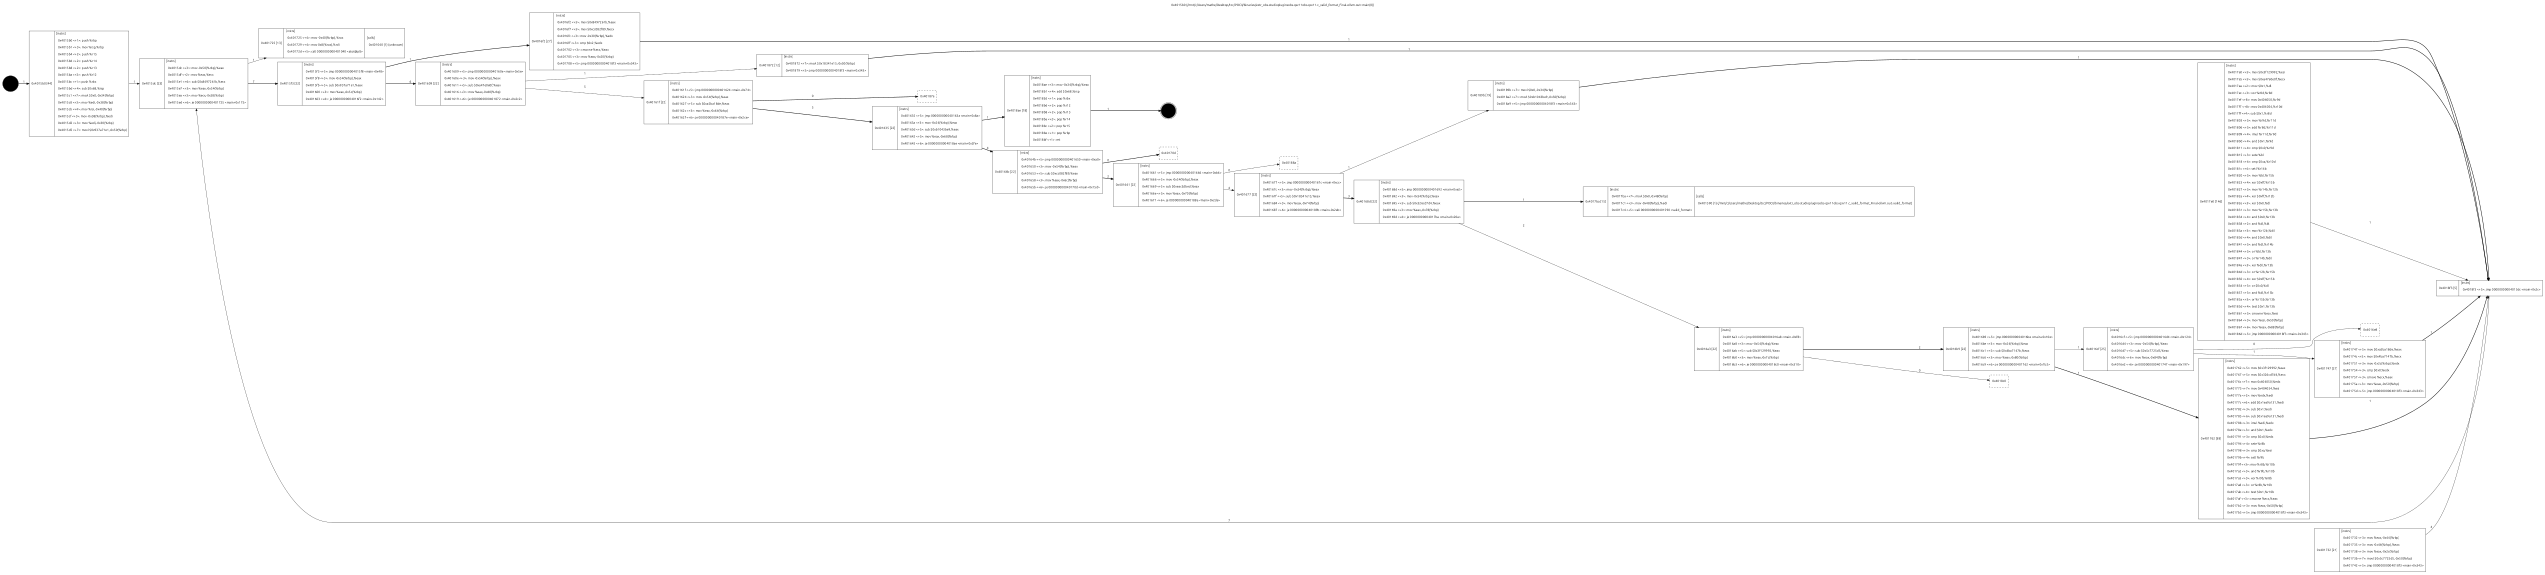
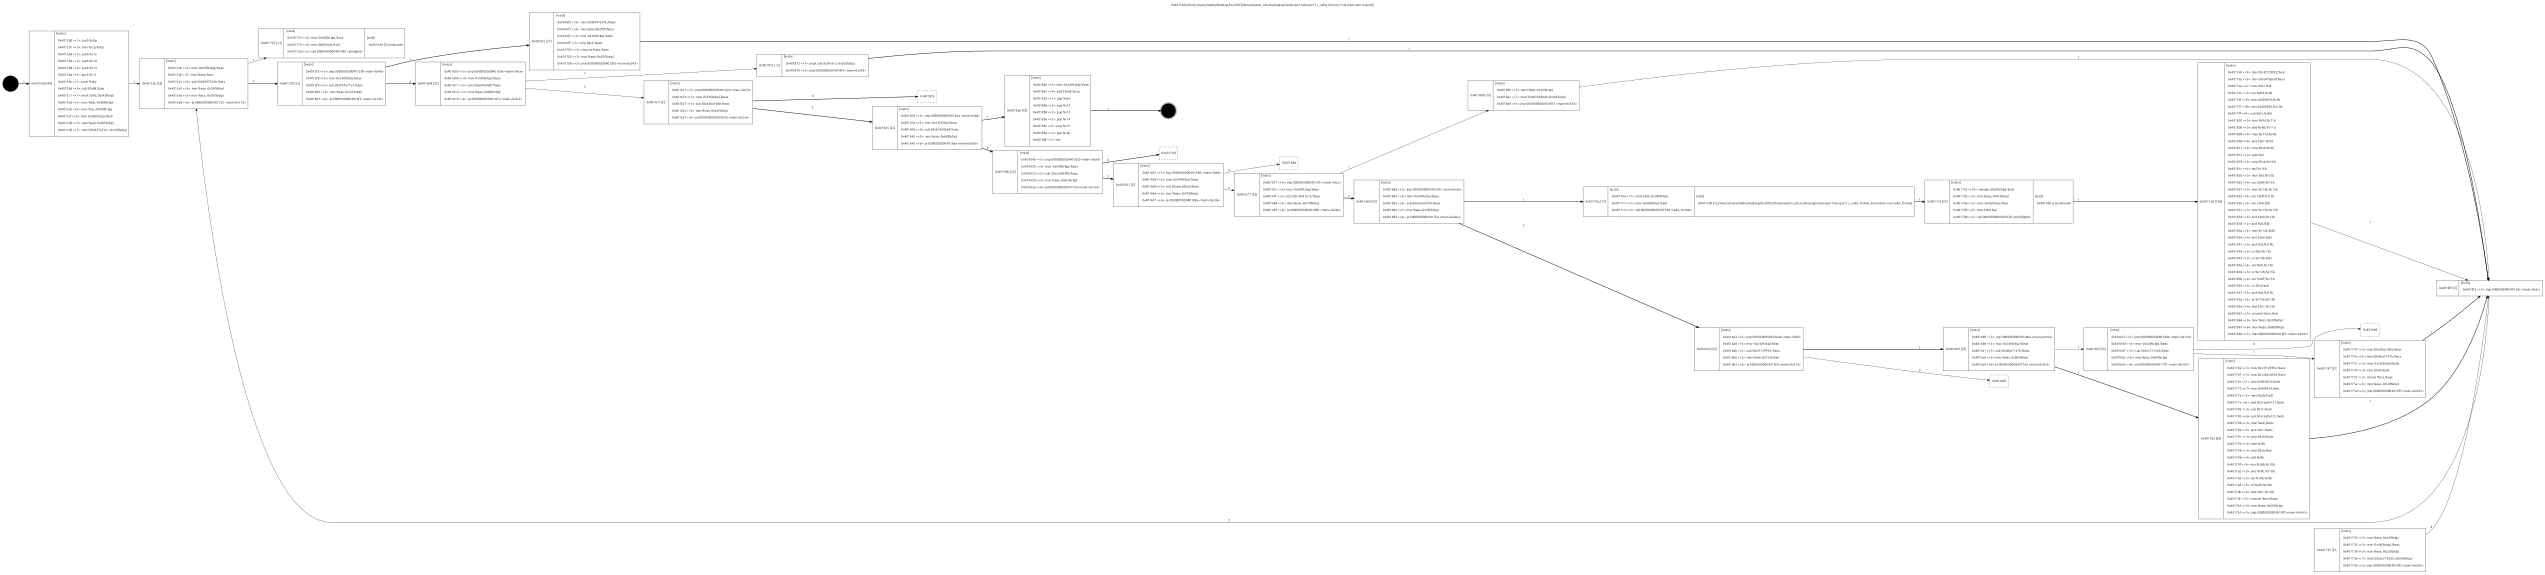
(2109, 59) -> (2109, 59)
none -> (1999, 202)
(1578, 275) -> (1578, 275)
